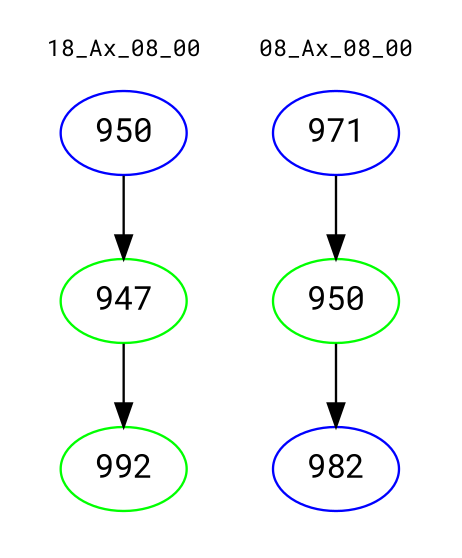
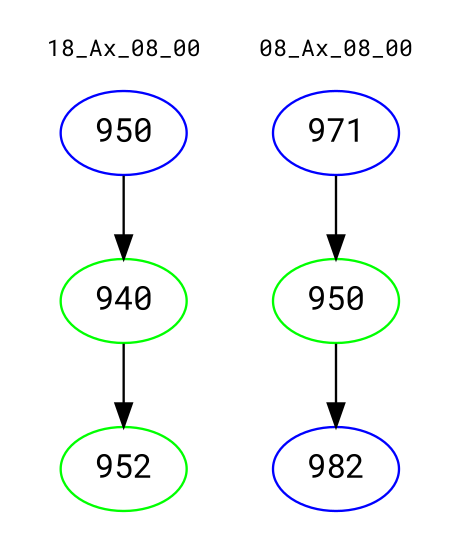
(124, 301) -> (124, 301)
(124, 469) -> (124, 469)
